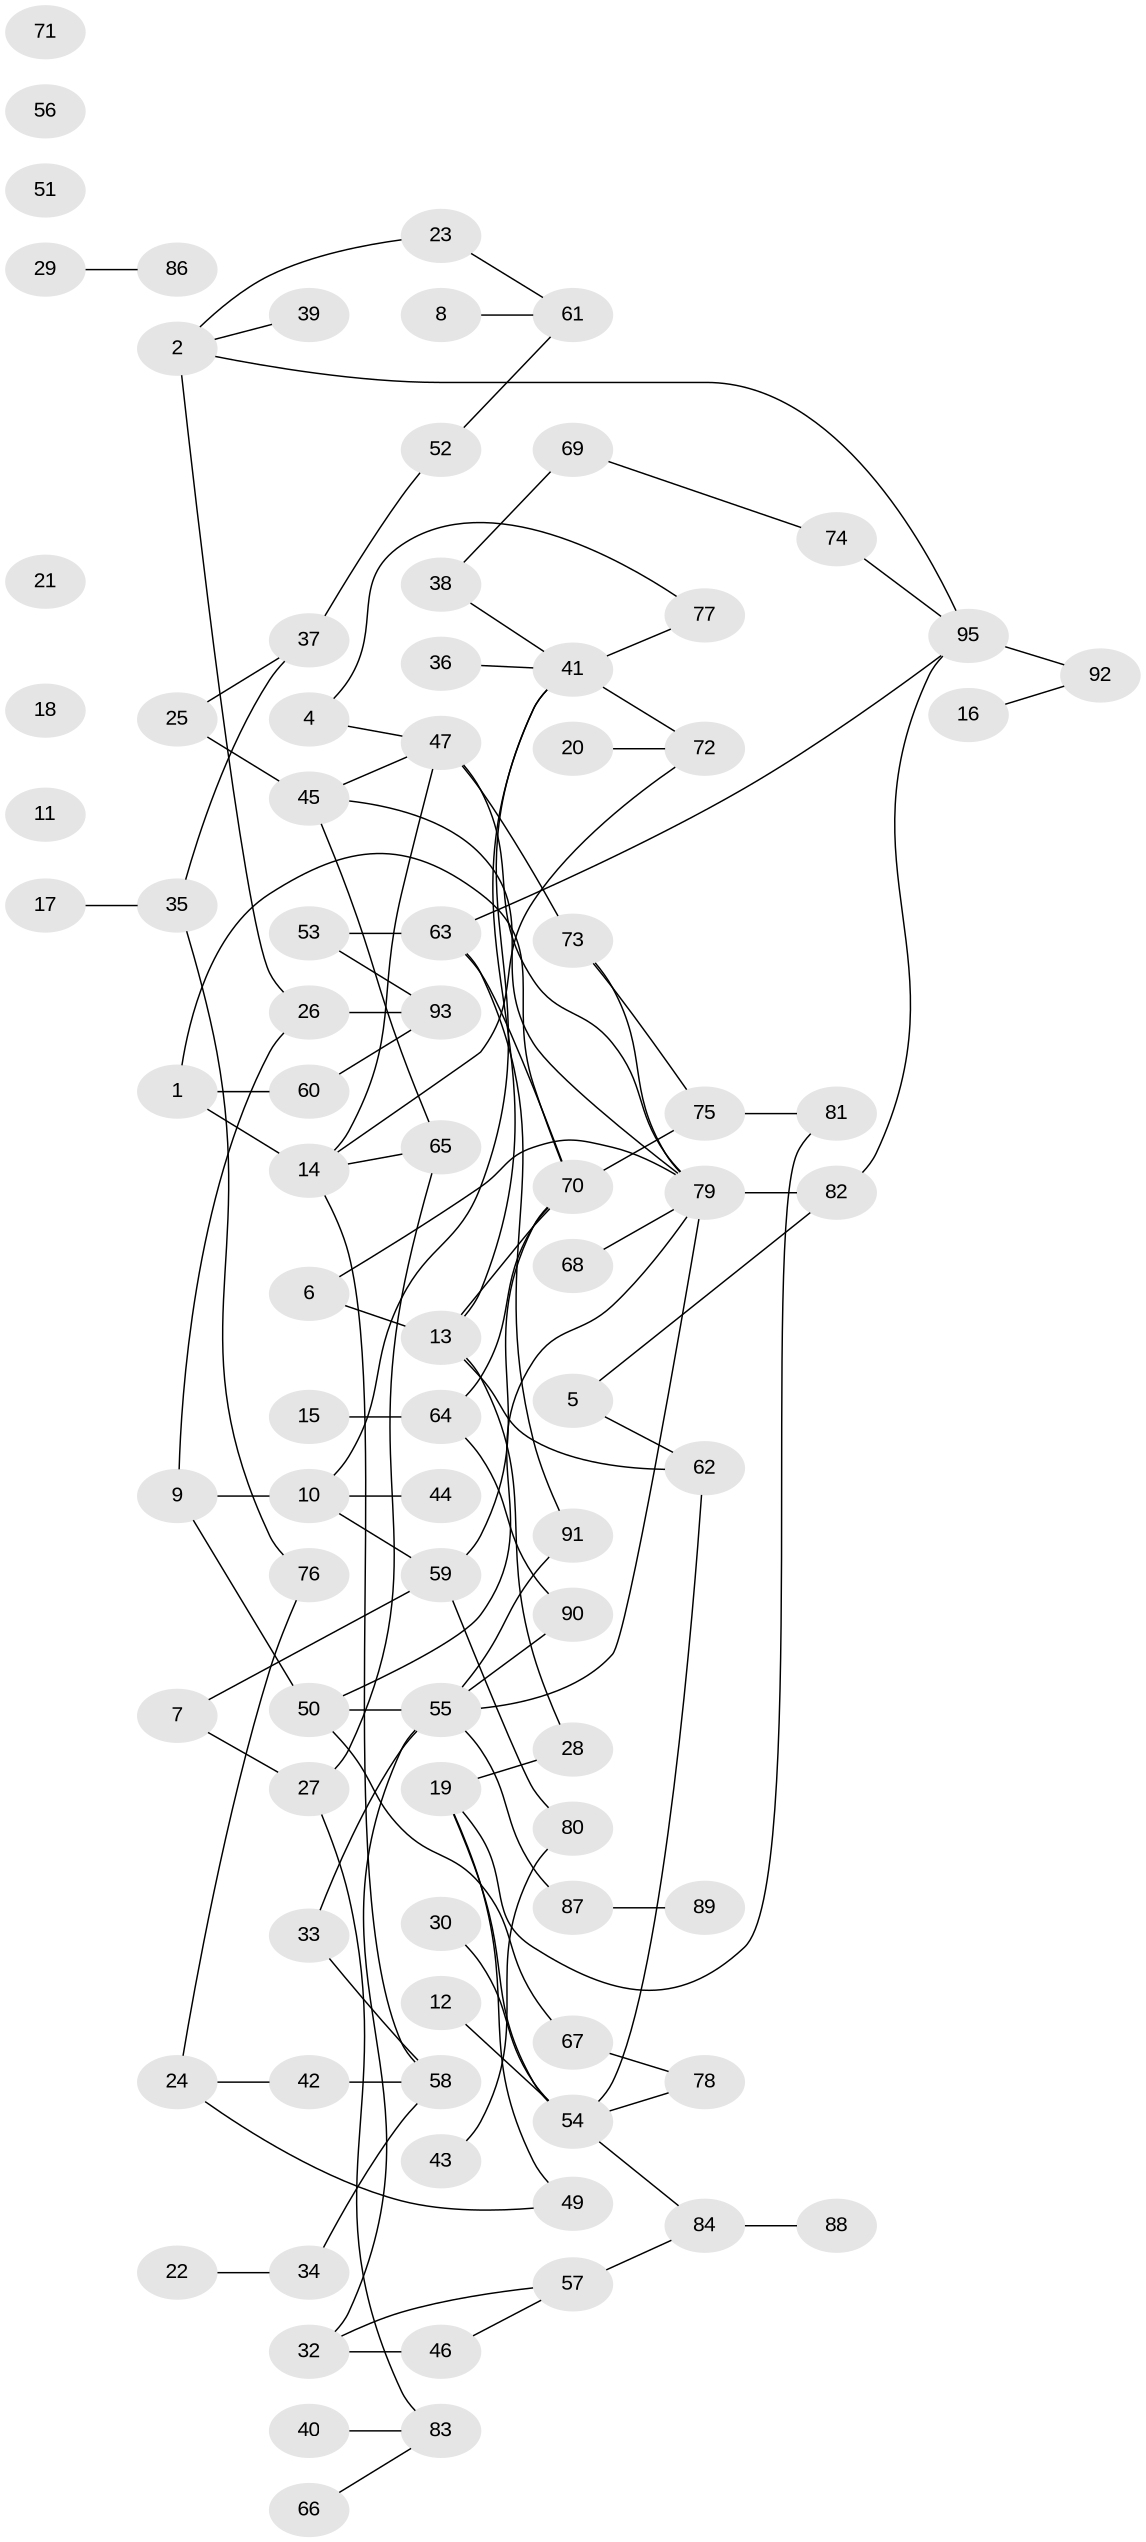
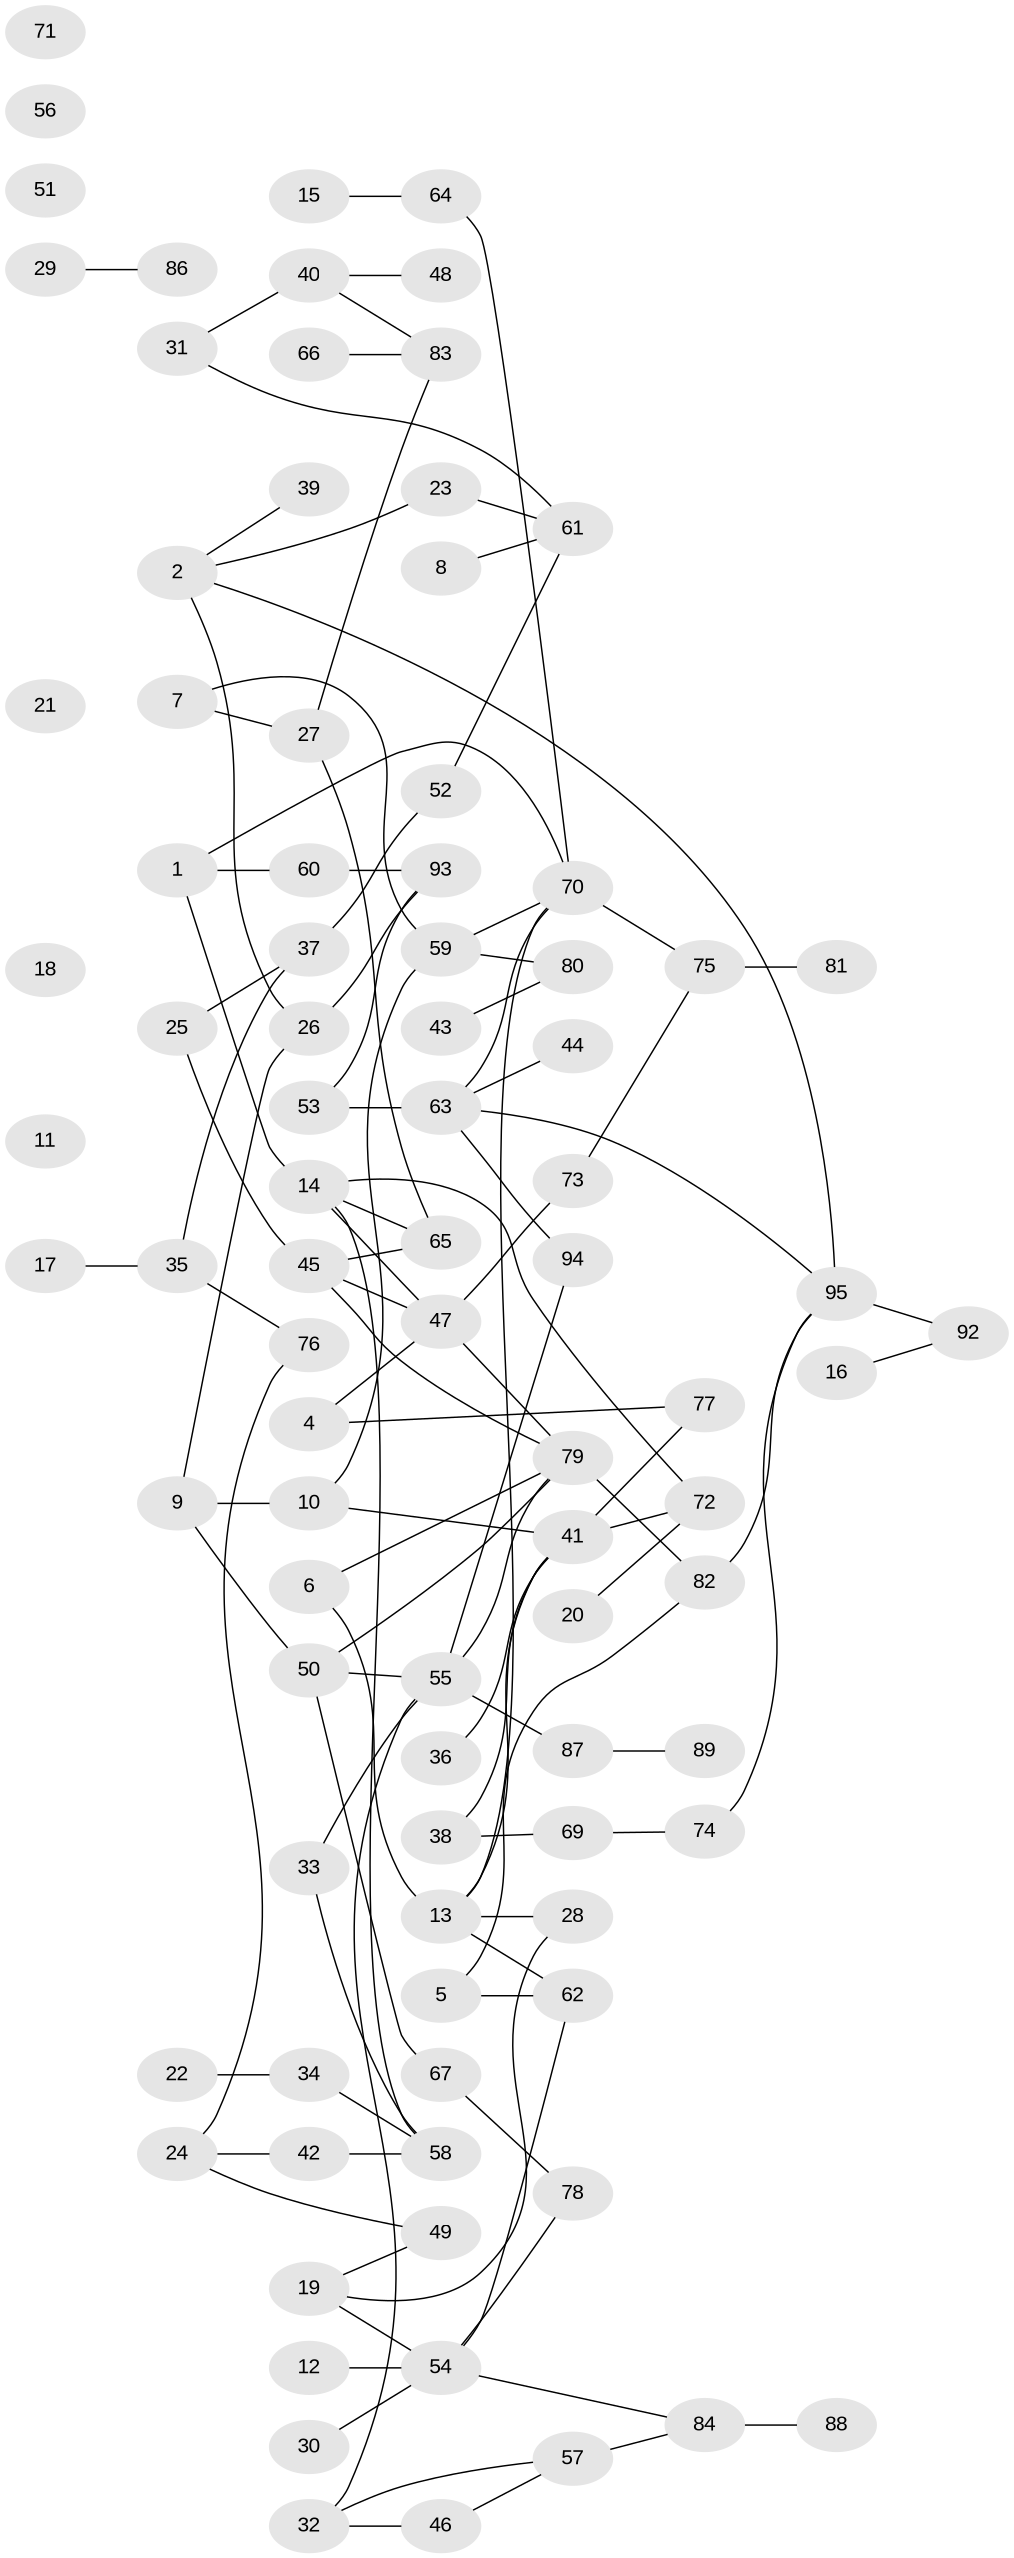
none -> (441, 275)
none -> (177, 349)
(636, 1062) -> none
(573, 1266) -> none
(375, 1496) -> (515, 1073)
(573, 1536) -> (573, 1260)
(573, 1615) -> none
(778, 1735) -> none
